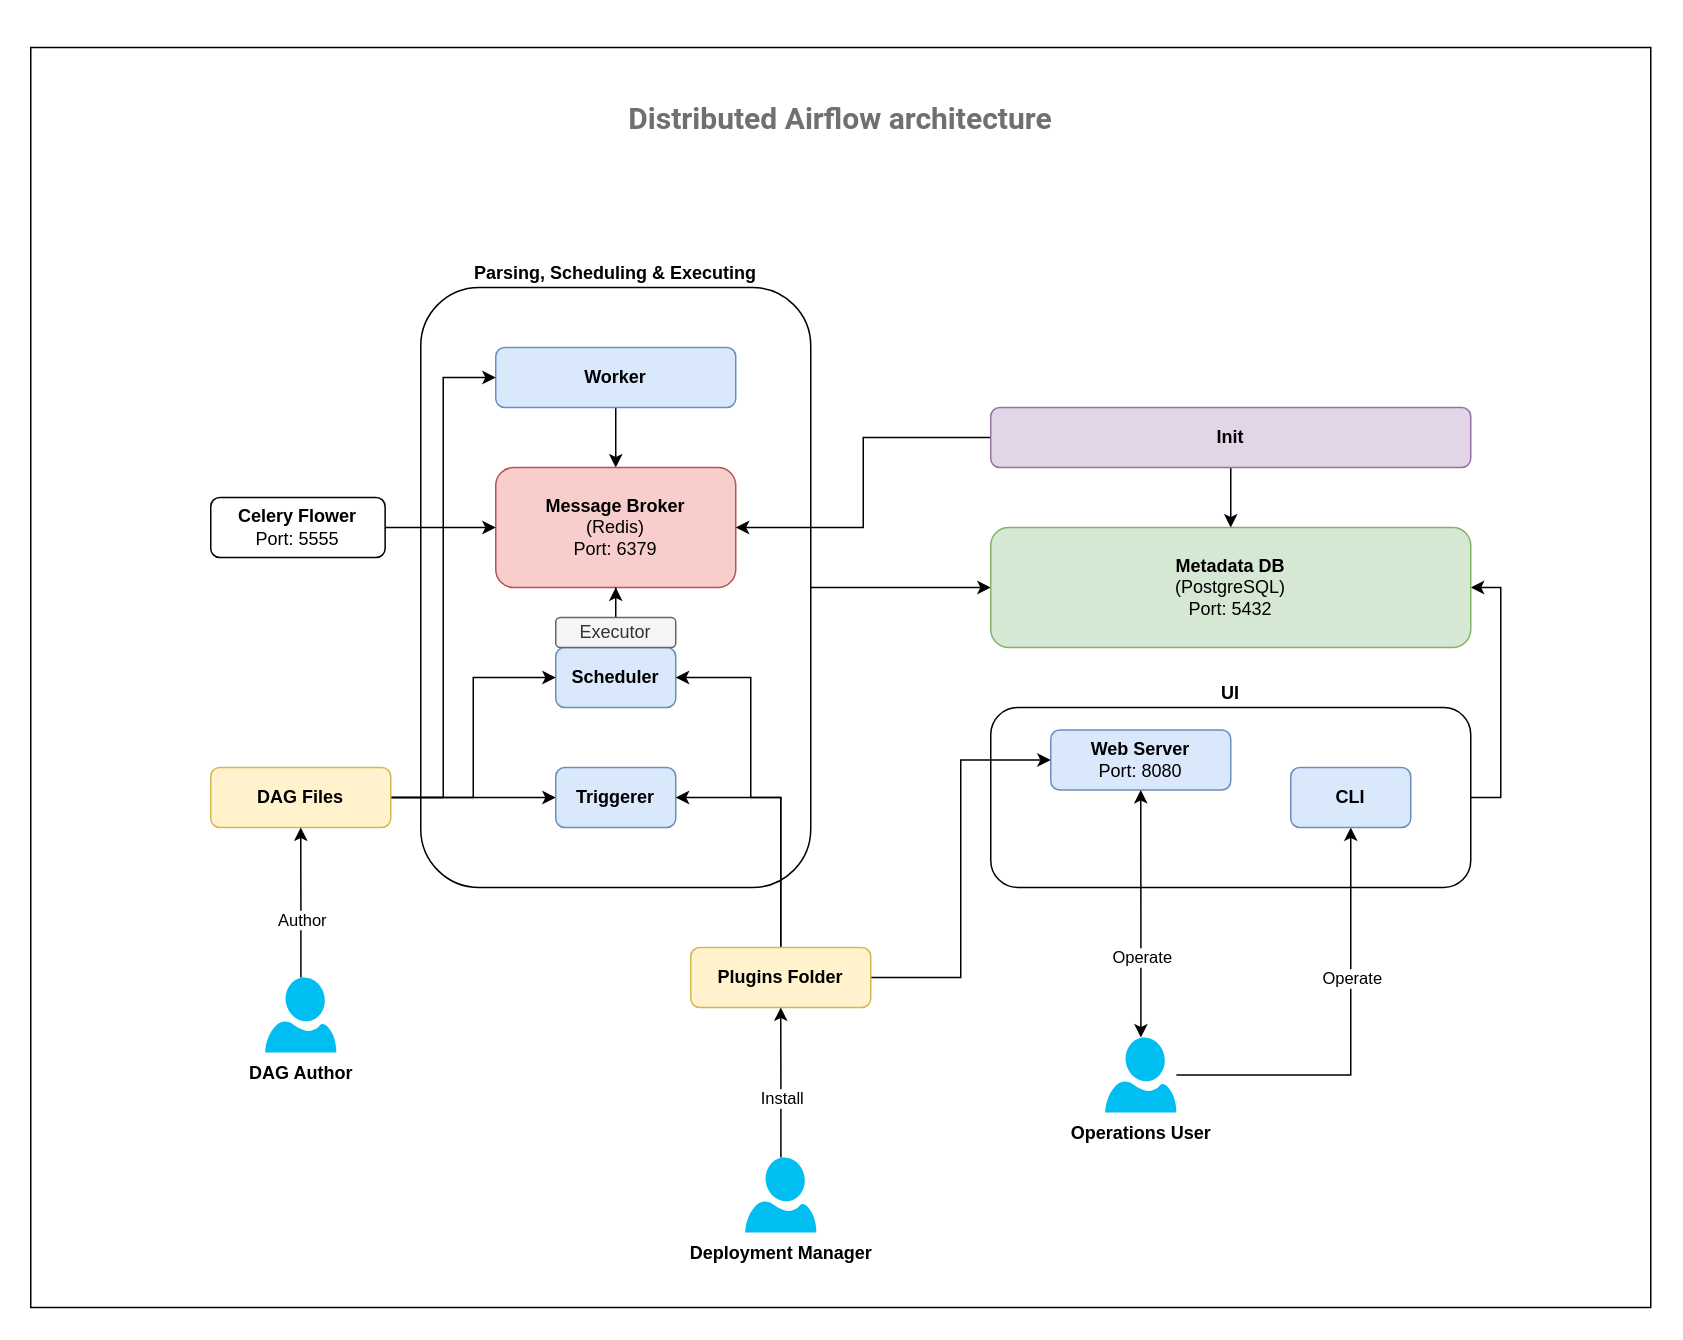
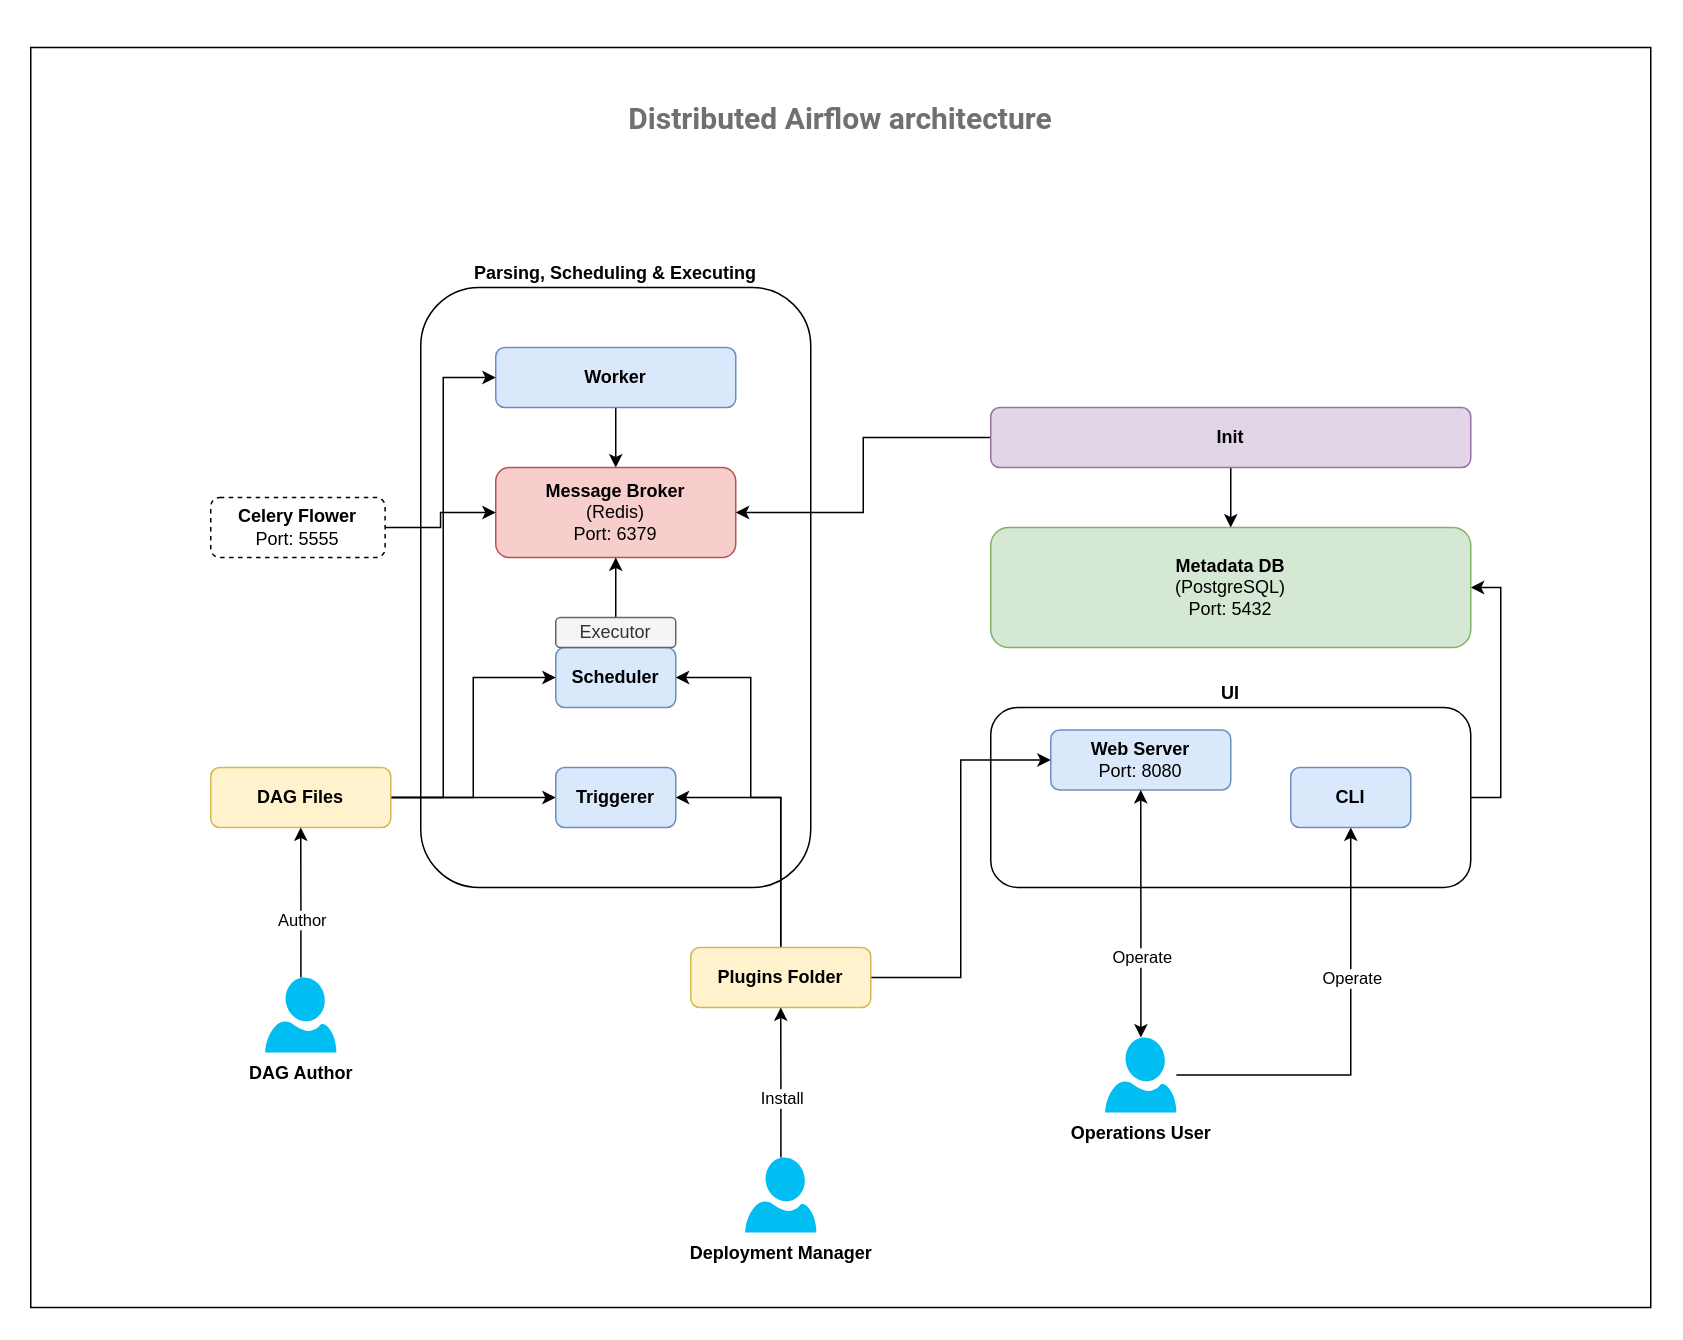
(298, 527) -> (298, 527)
(616, 527) -> (616, 512)
(896, 587) -> none
